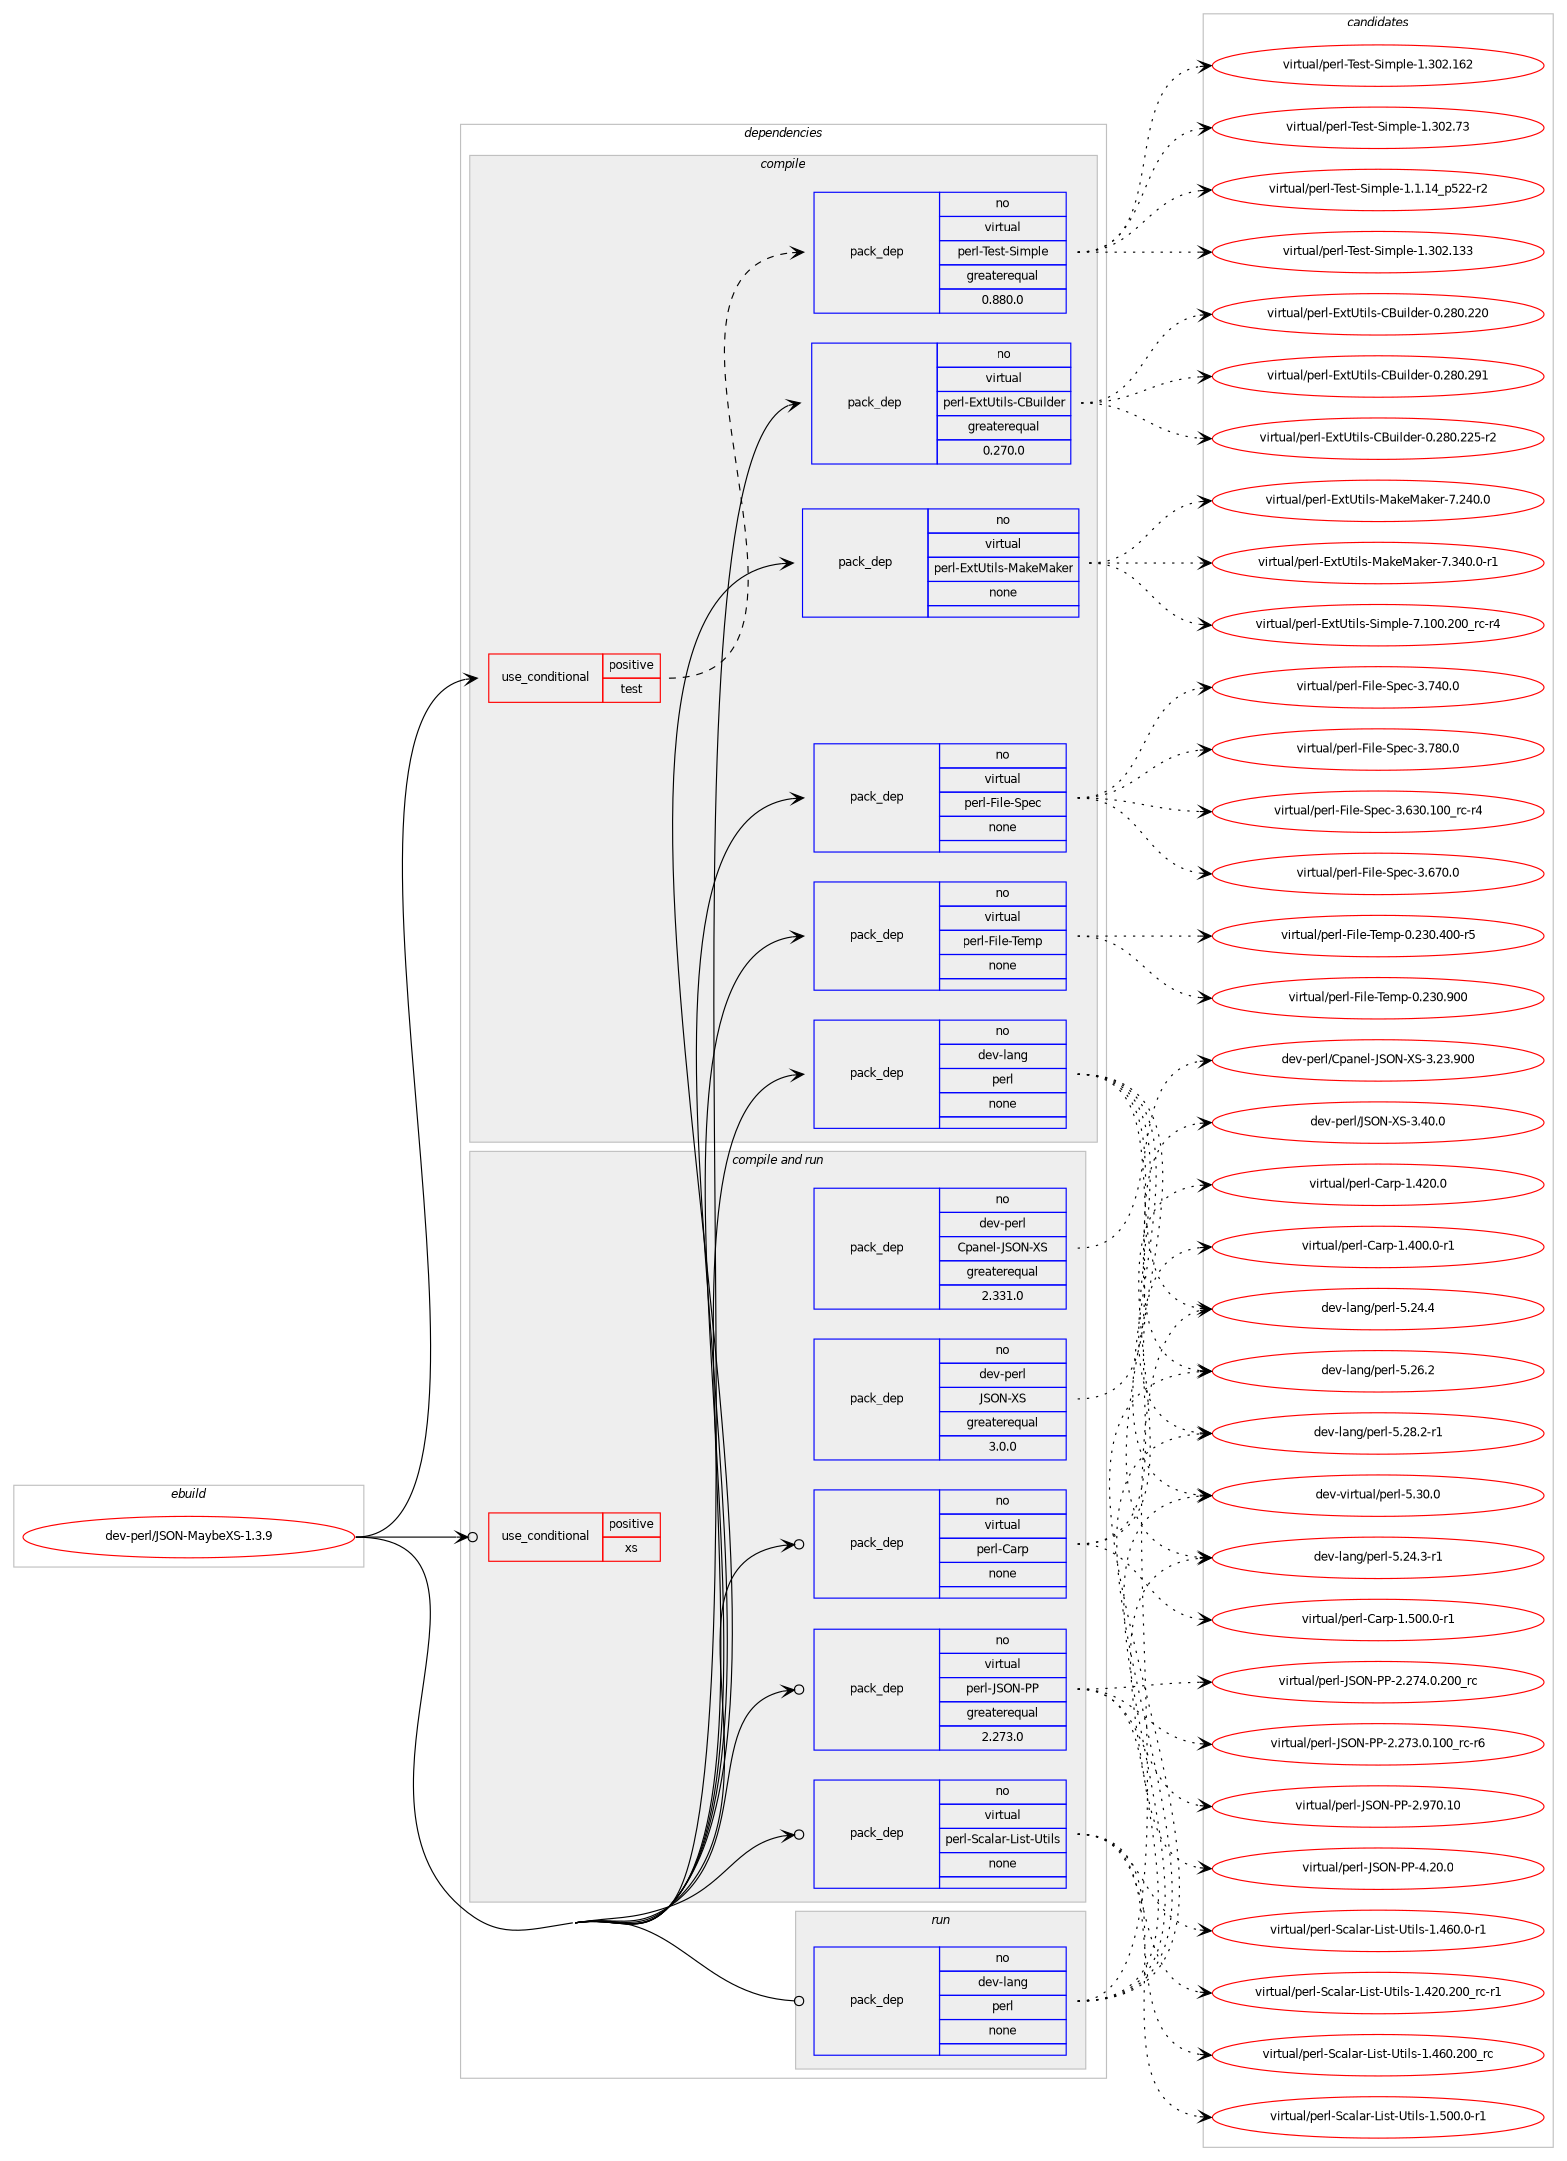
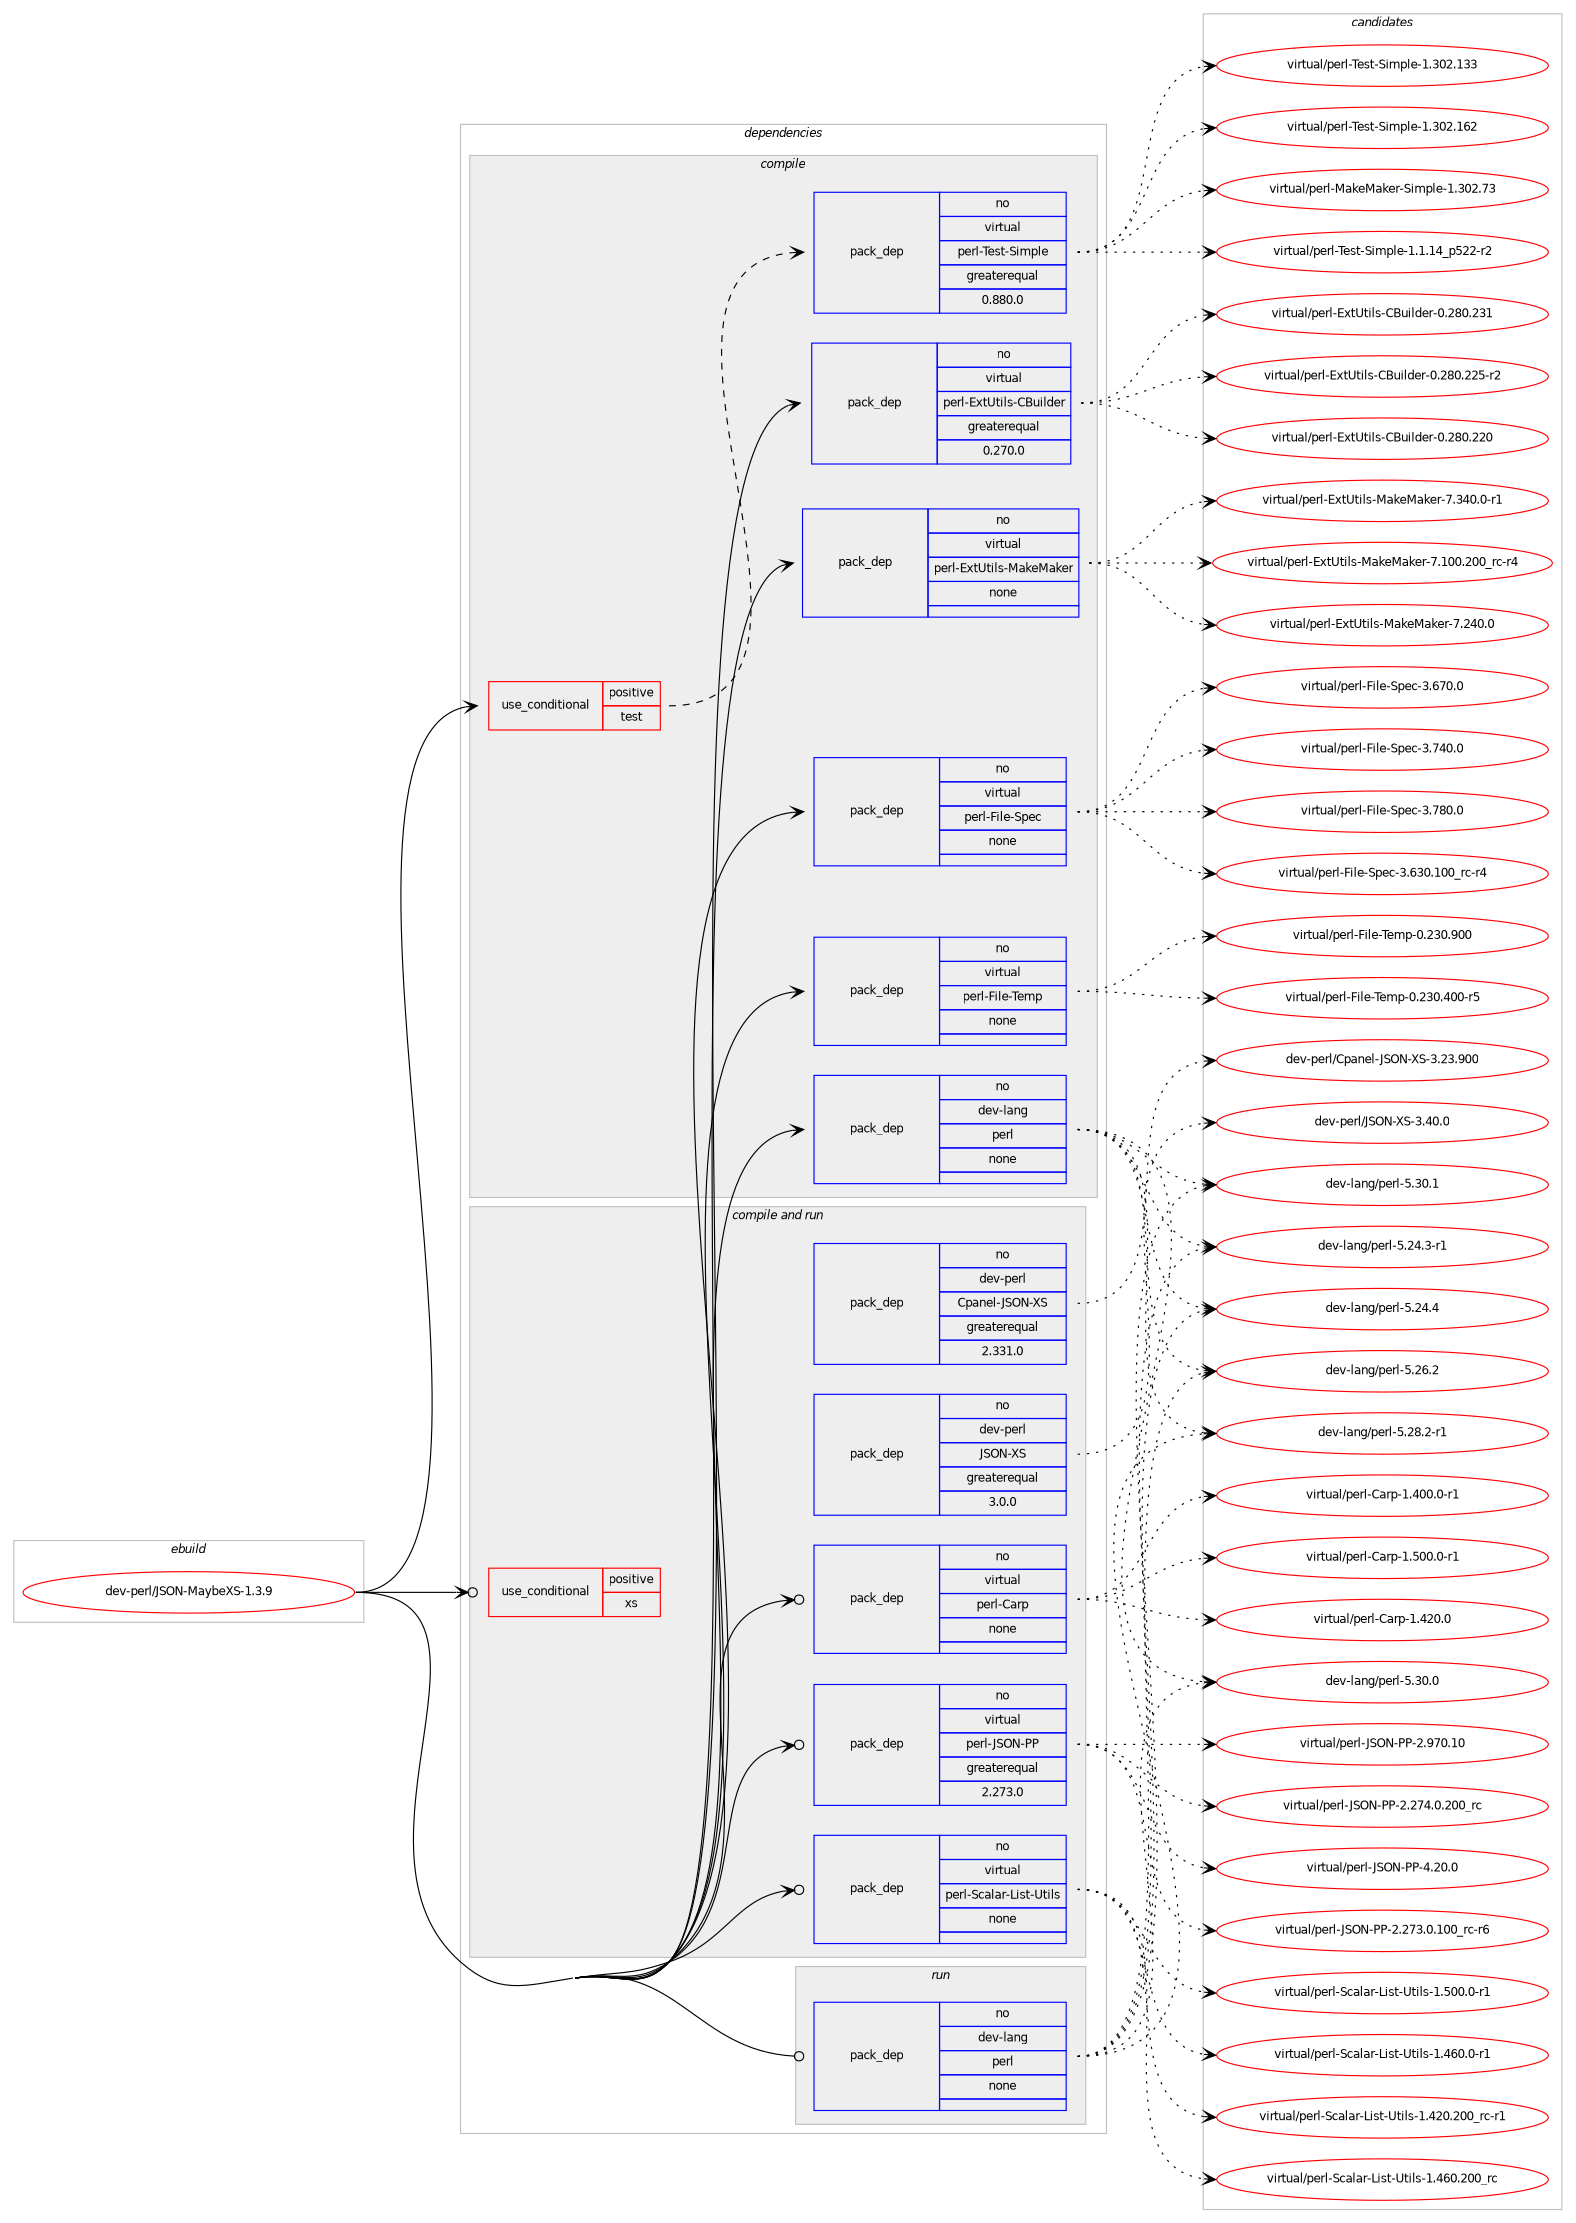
(1378, 128) -> (1383, 190)
(1378, 377) -> (1383, 314)
(1378, 625) -> (1383, 563)
none -> (1383, 1185)
(1378, 1496) -> (1383, 1682)
